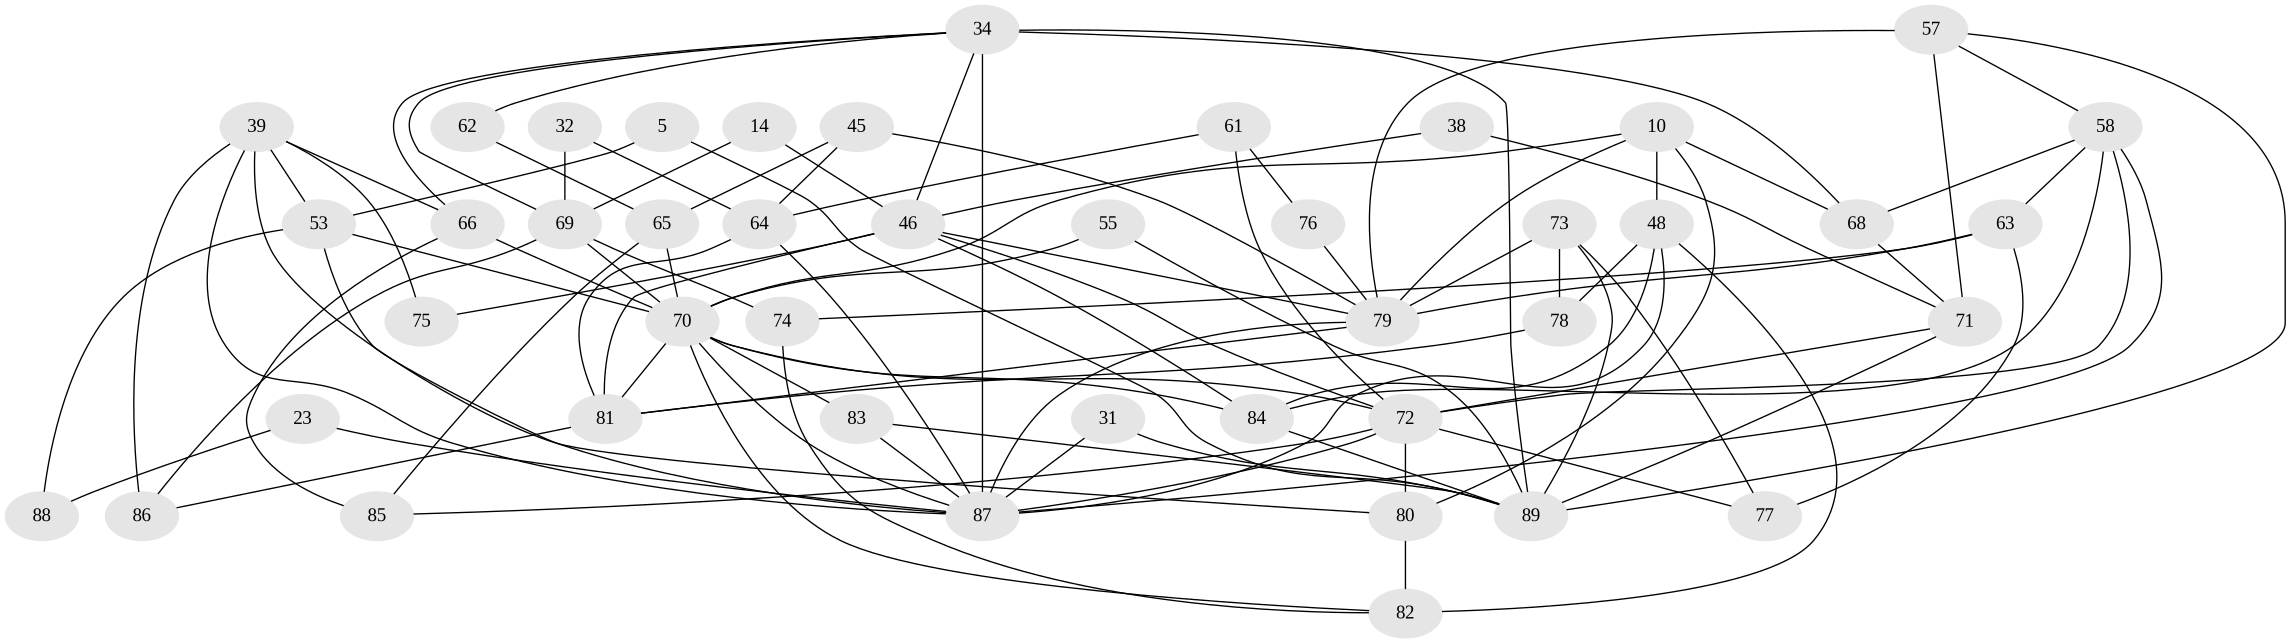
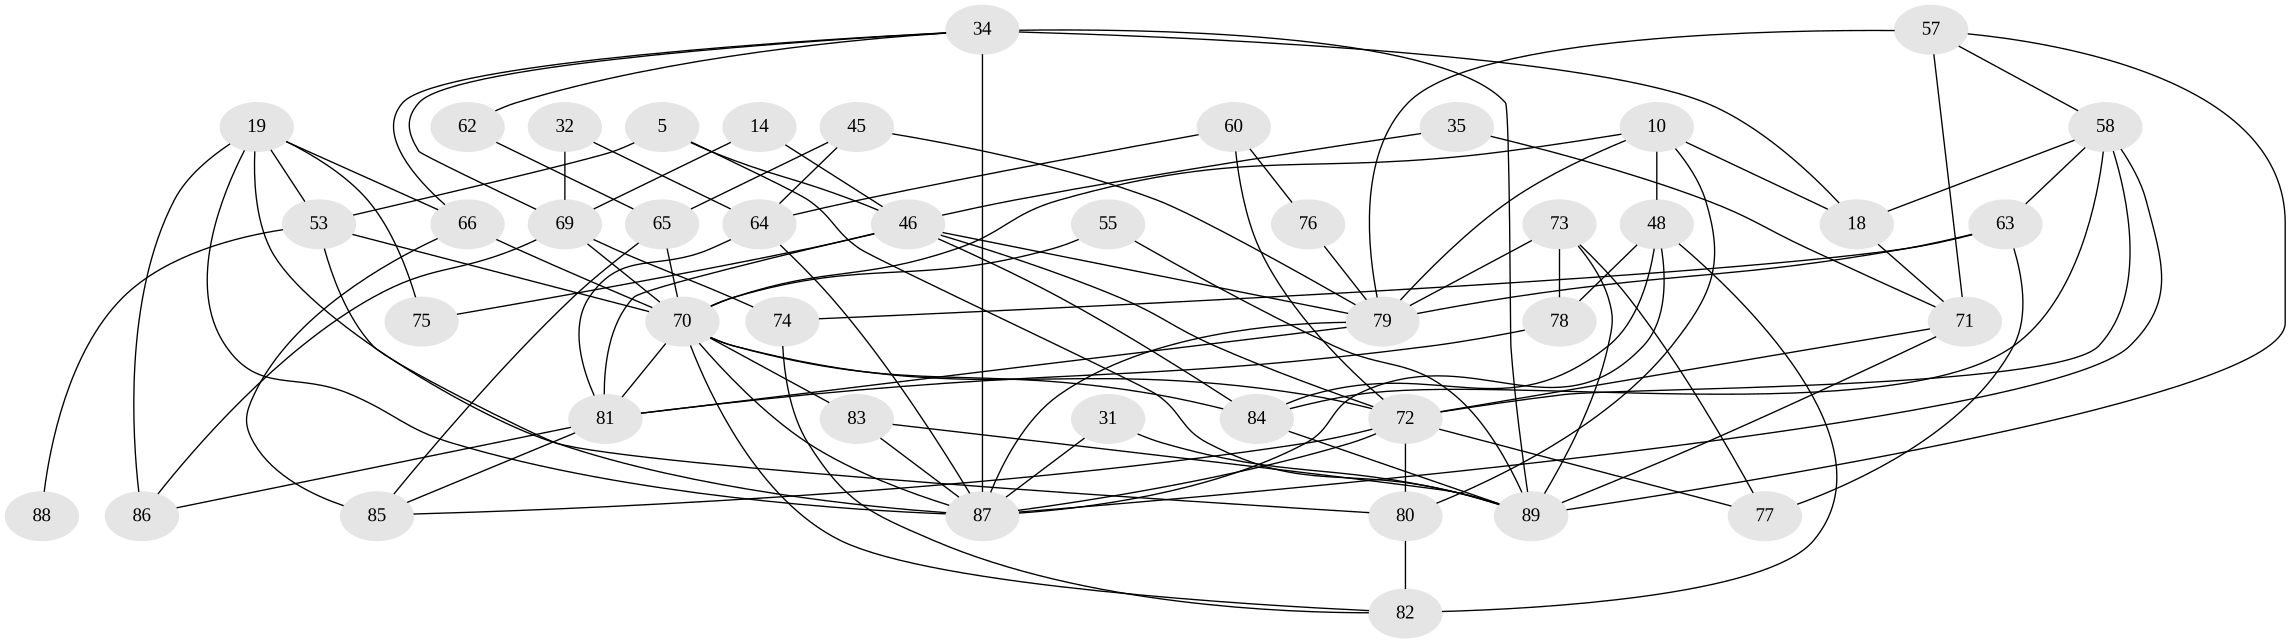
(257, 127) -> (257, 127)
(945, 127) -> (784, 177)
(1234, 127) -> (1234, 127)
(1457, 127) -> (1457, 127)
(1857, 224) -> (1857, 224)
(303, 419) -> none
none -> (491, 468)
